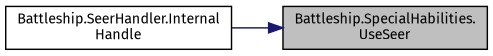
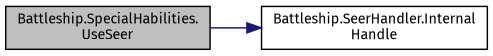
(250, 28) -> (229, 28)
